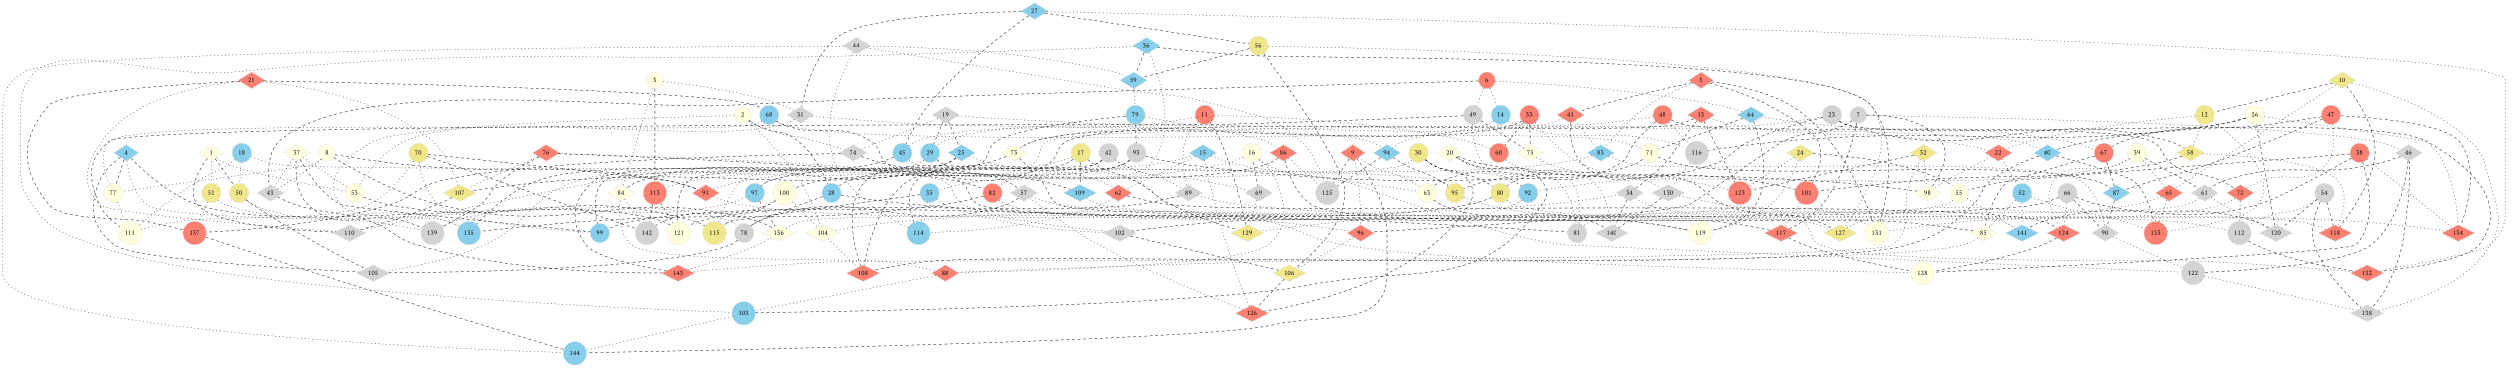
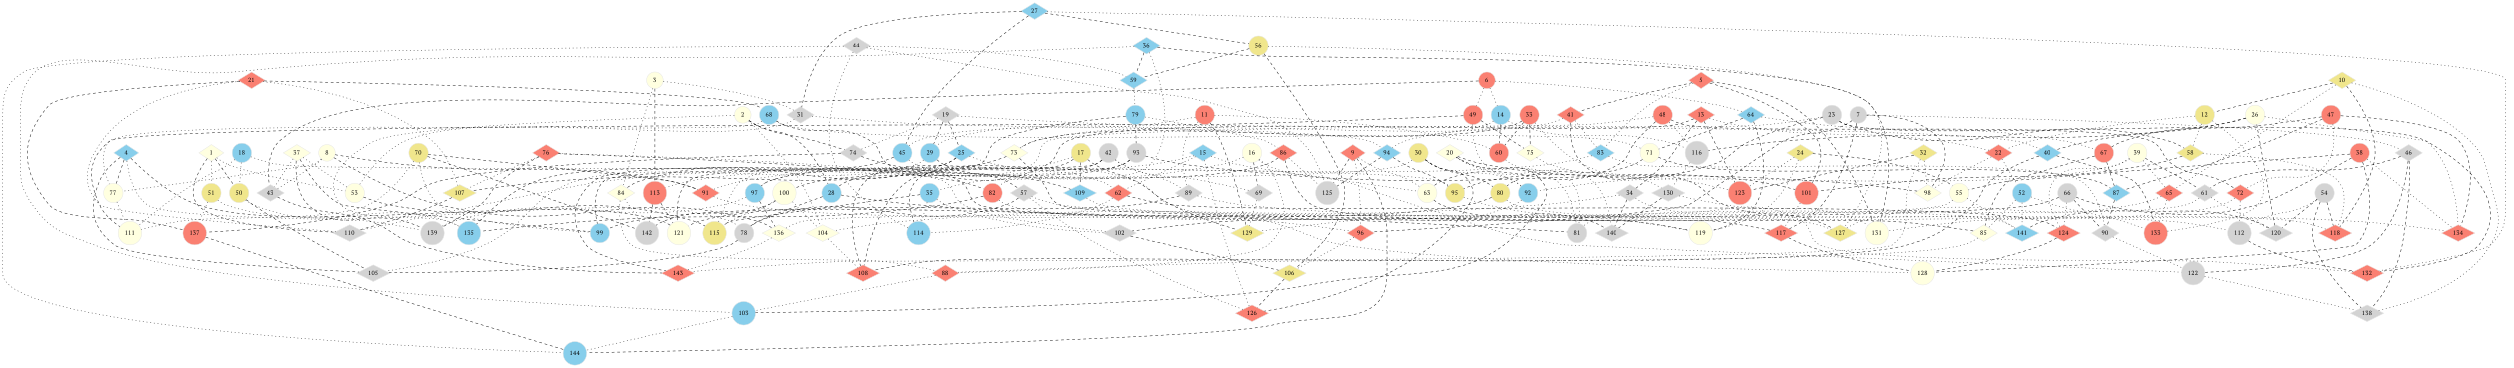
(1473, 115) -> (1473, 115)
none -> (1500, 134)
(799, 137) -> (799, 137)
